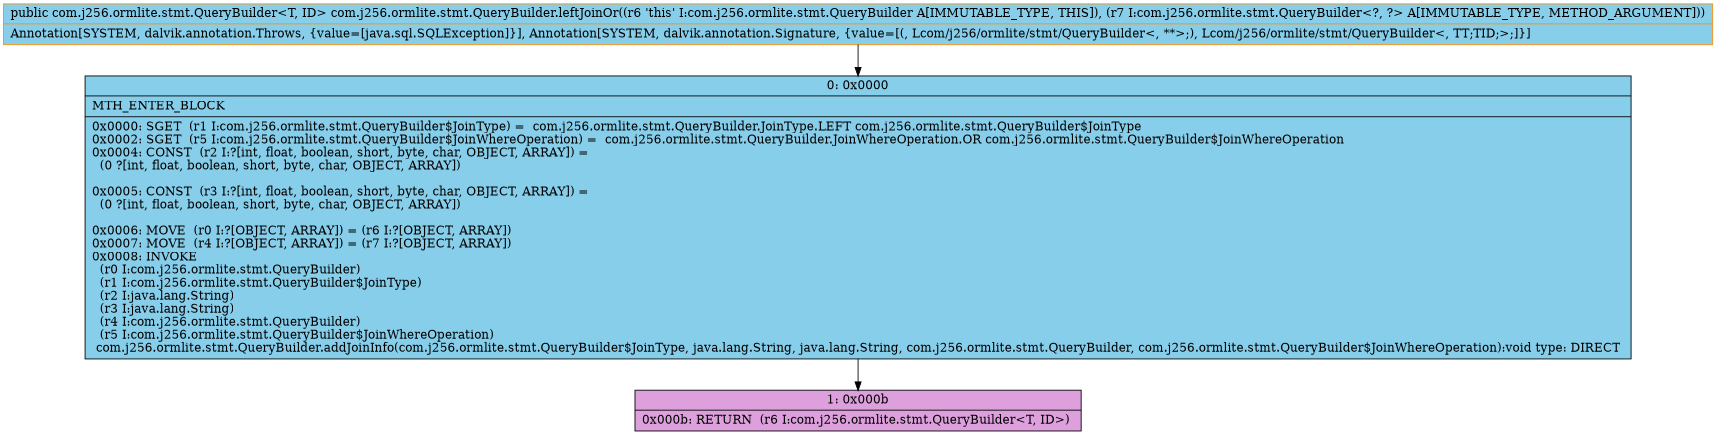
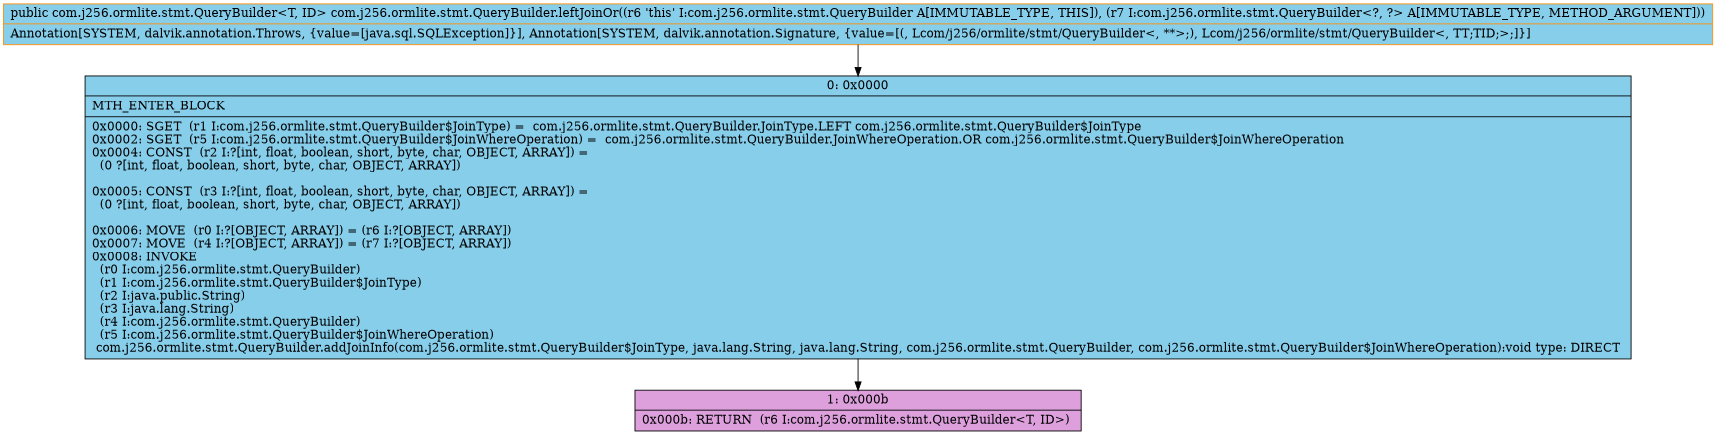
(163, 296) -> (169, 296)
